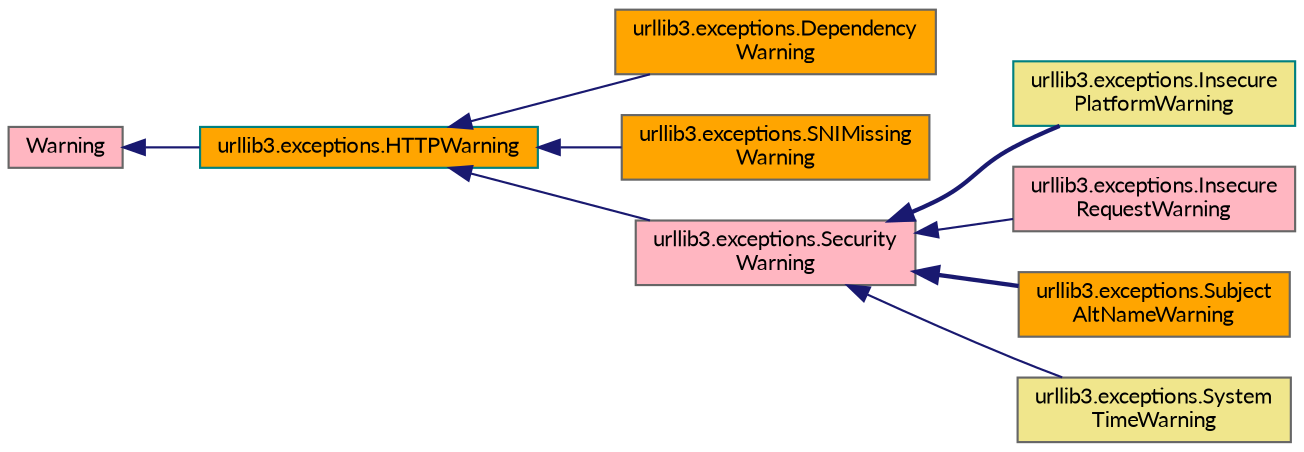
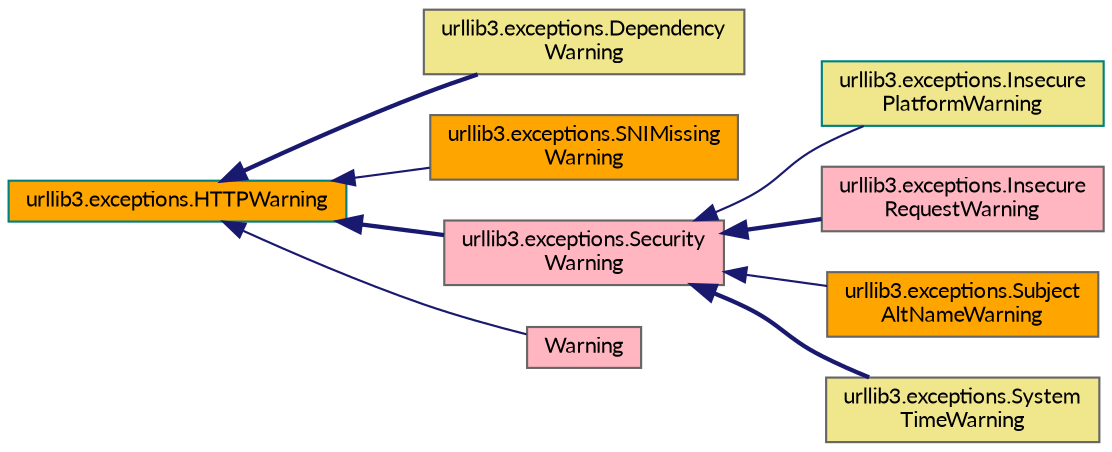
(776, 42) -> (584, 42)
(560, 98) -> (359, 120)
(173, 147) -> (382, 289)
(984, 167) -> (789, 168)
(560, 197) -> (403, 230)
(975, 224) -> (784, 224)
(978, 280) -> (787, 280)
(964, 337) -> (791, 337)
